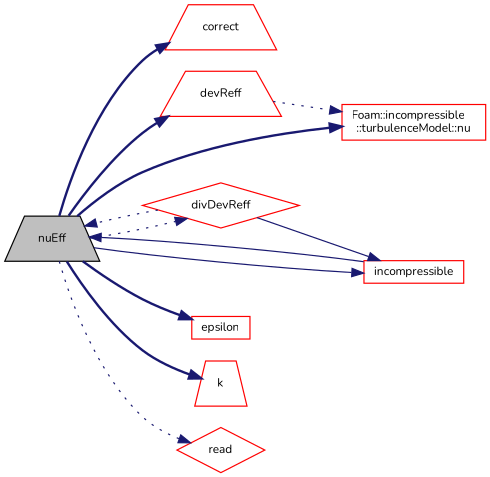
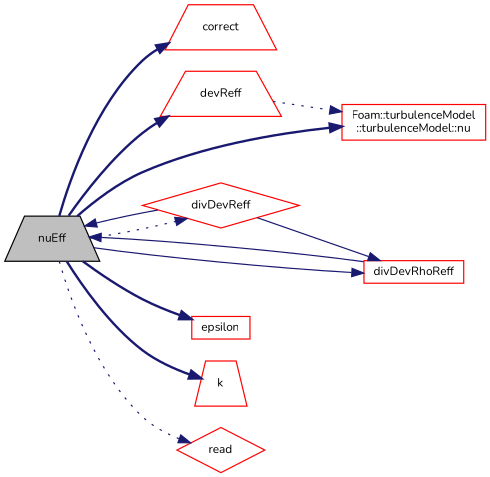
(414, 122) -> (414, 122)
(127, 216) -> (127, 216)
(414, 272) -> (414, 272)
